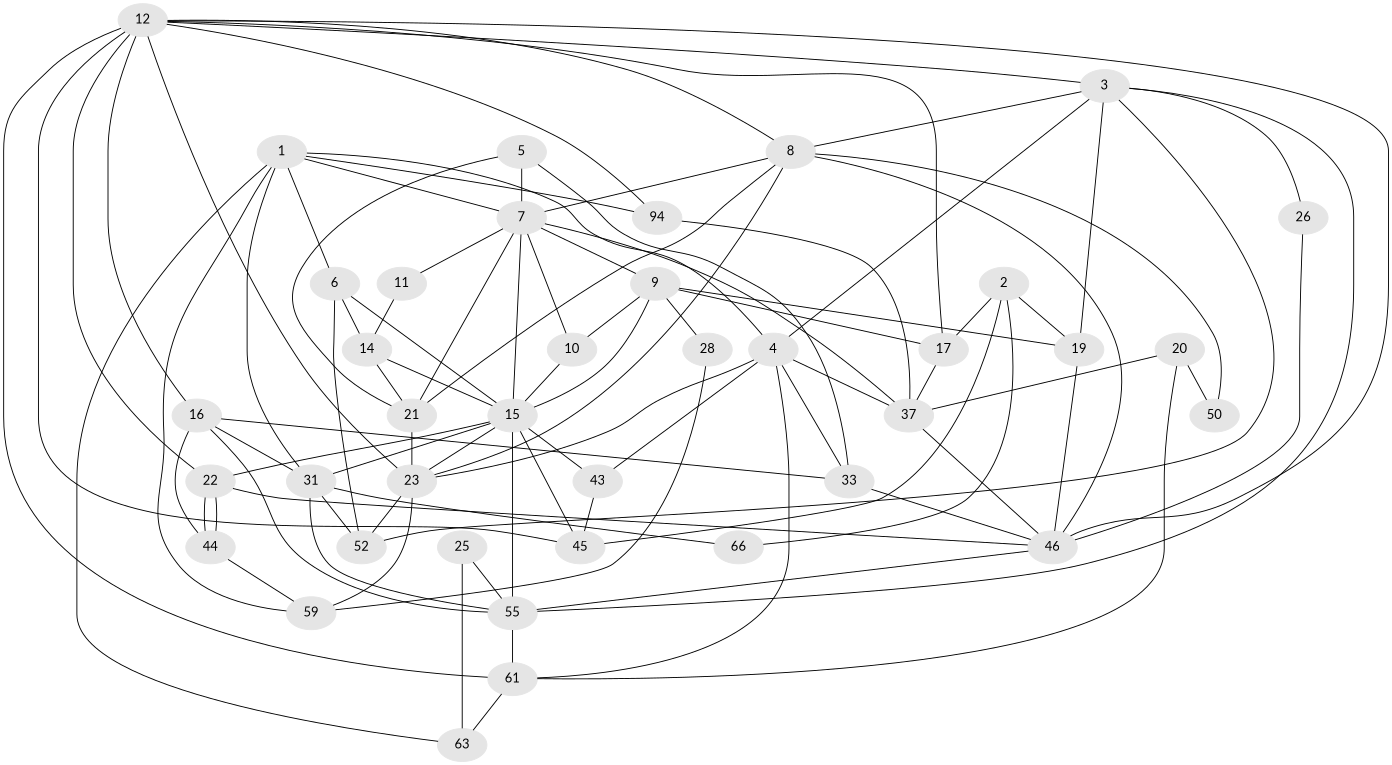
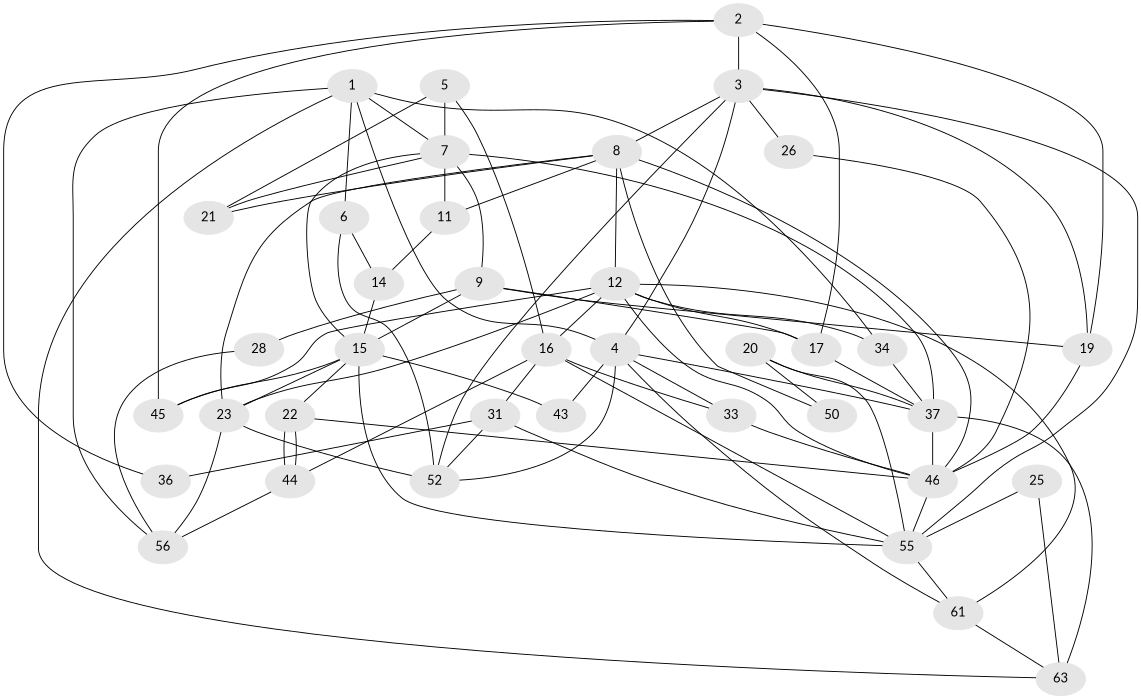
(624, 47) -> (739, 53)
(656, 185) -> (531, 185)
(657, 218) -> (882, 350)
(73, 266) -> none
(737, 275) -> (509, 213)
(247, 322) -> none
(424, 350) -> none
(572, 350) -> none
(389, 383) -> none
(601, 434) -> (564, 454)
(420, 446) -> none
(412, 454) -> none
none -> (1086, 501)
(589, 513) -> none
(739, 547) -> (166, 481)
(311, 613) -> (163, 547)
(961, 653) -> (874, 414)
